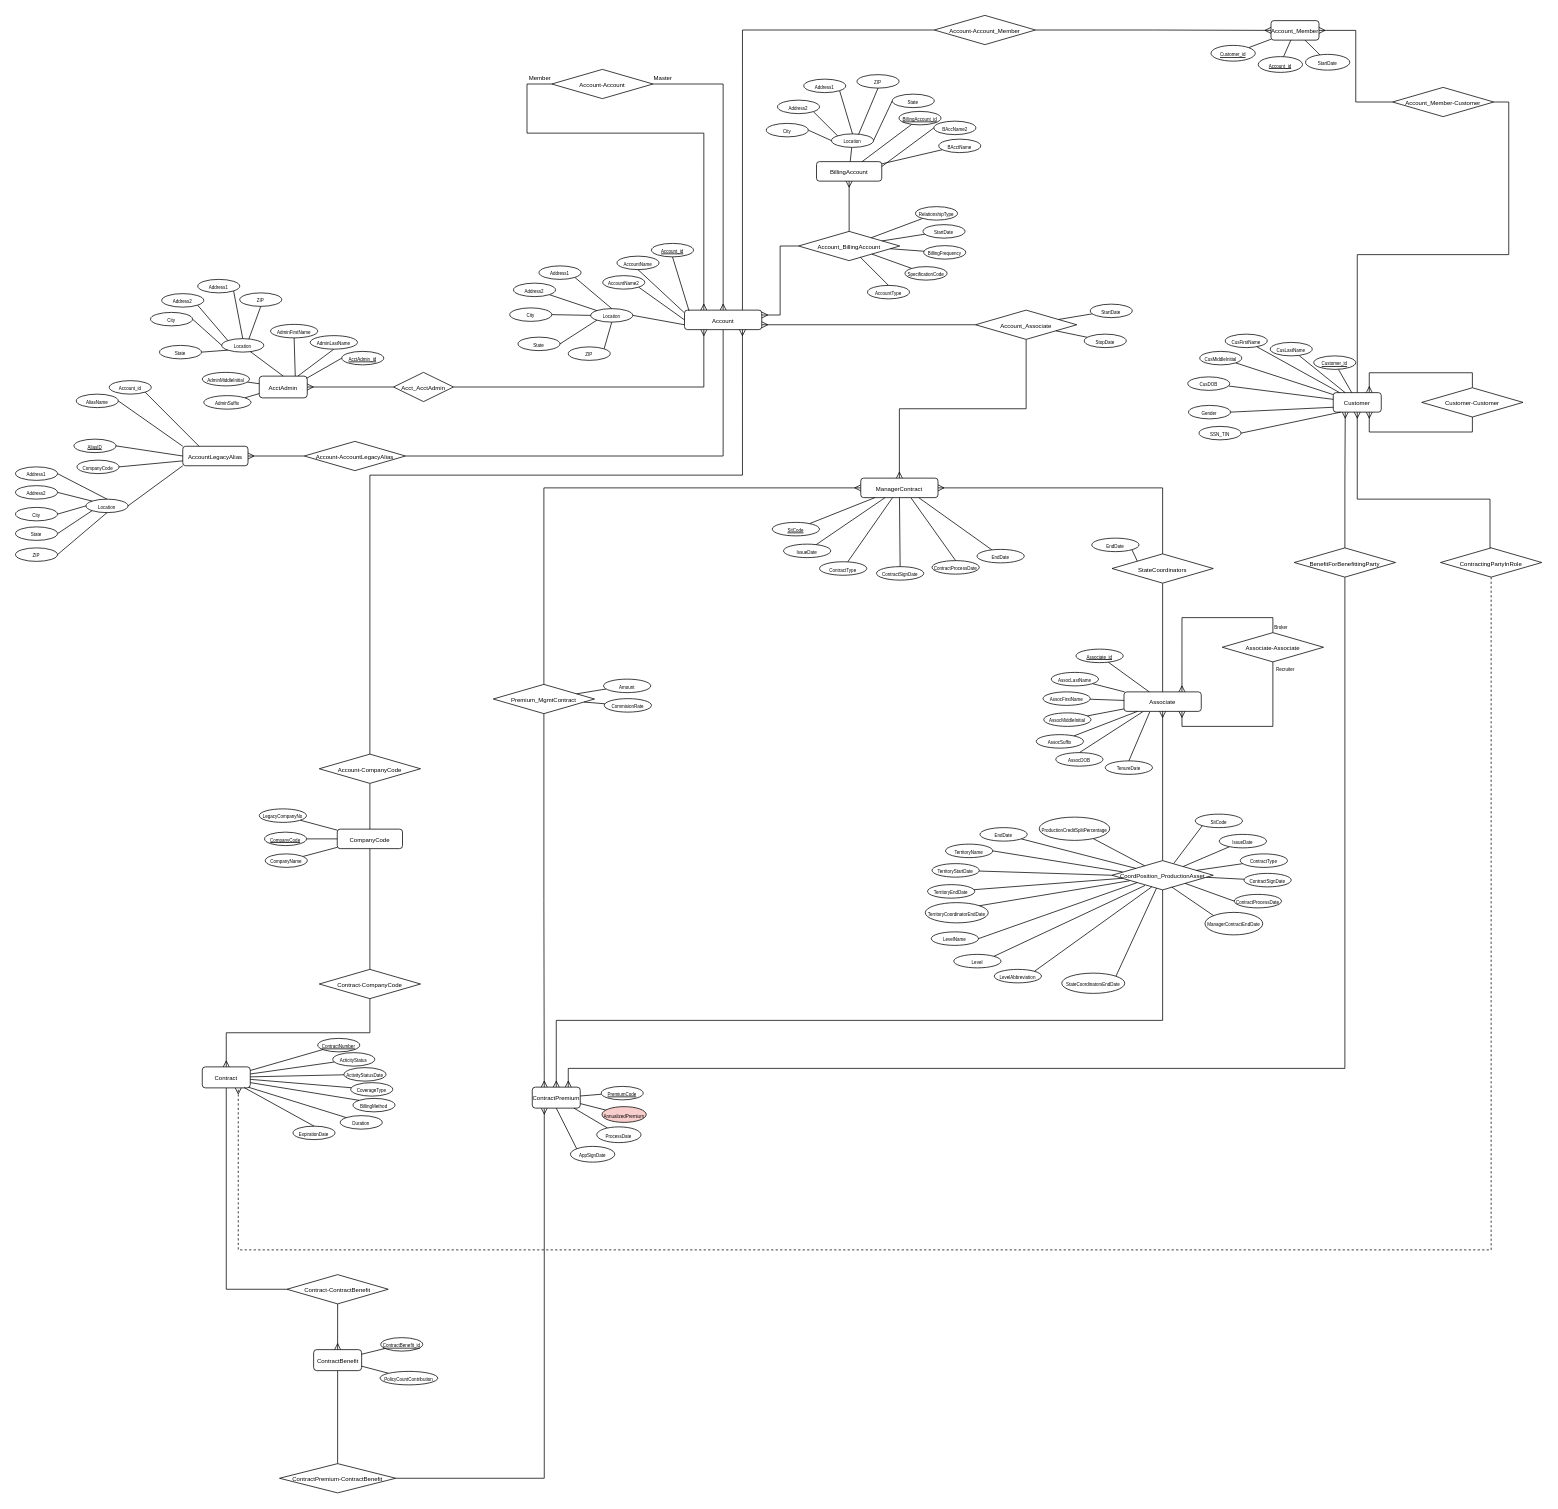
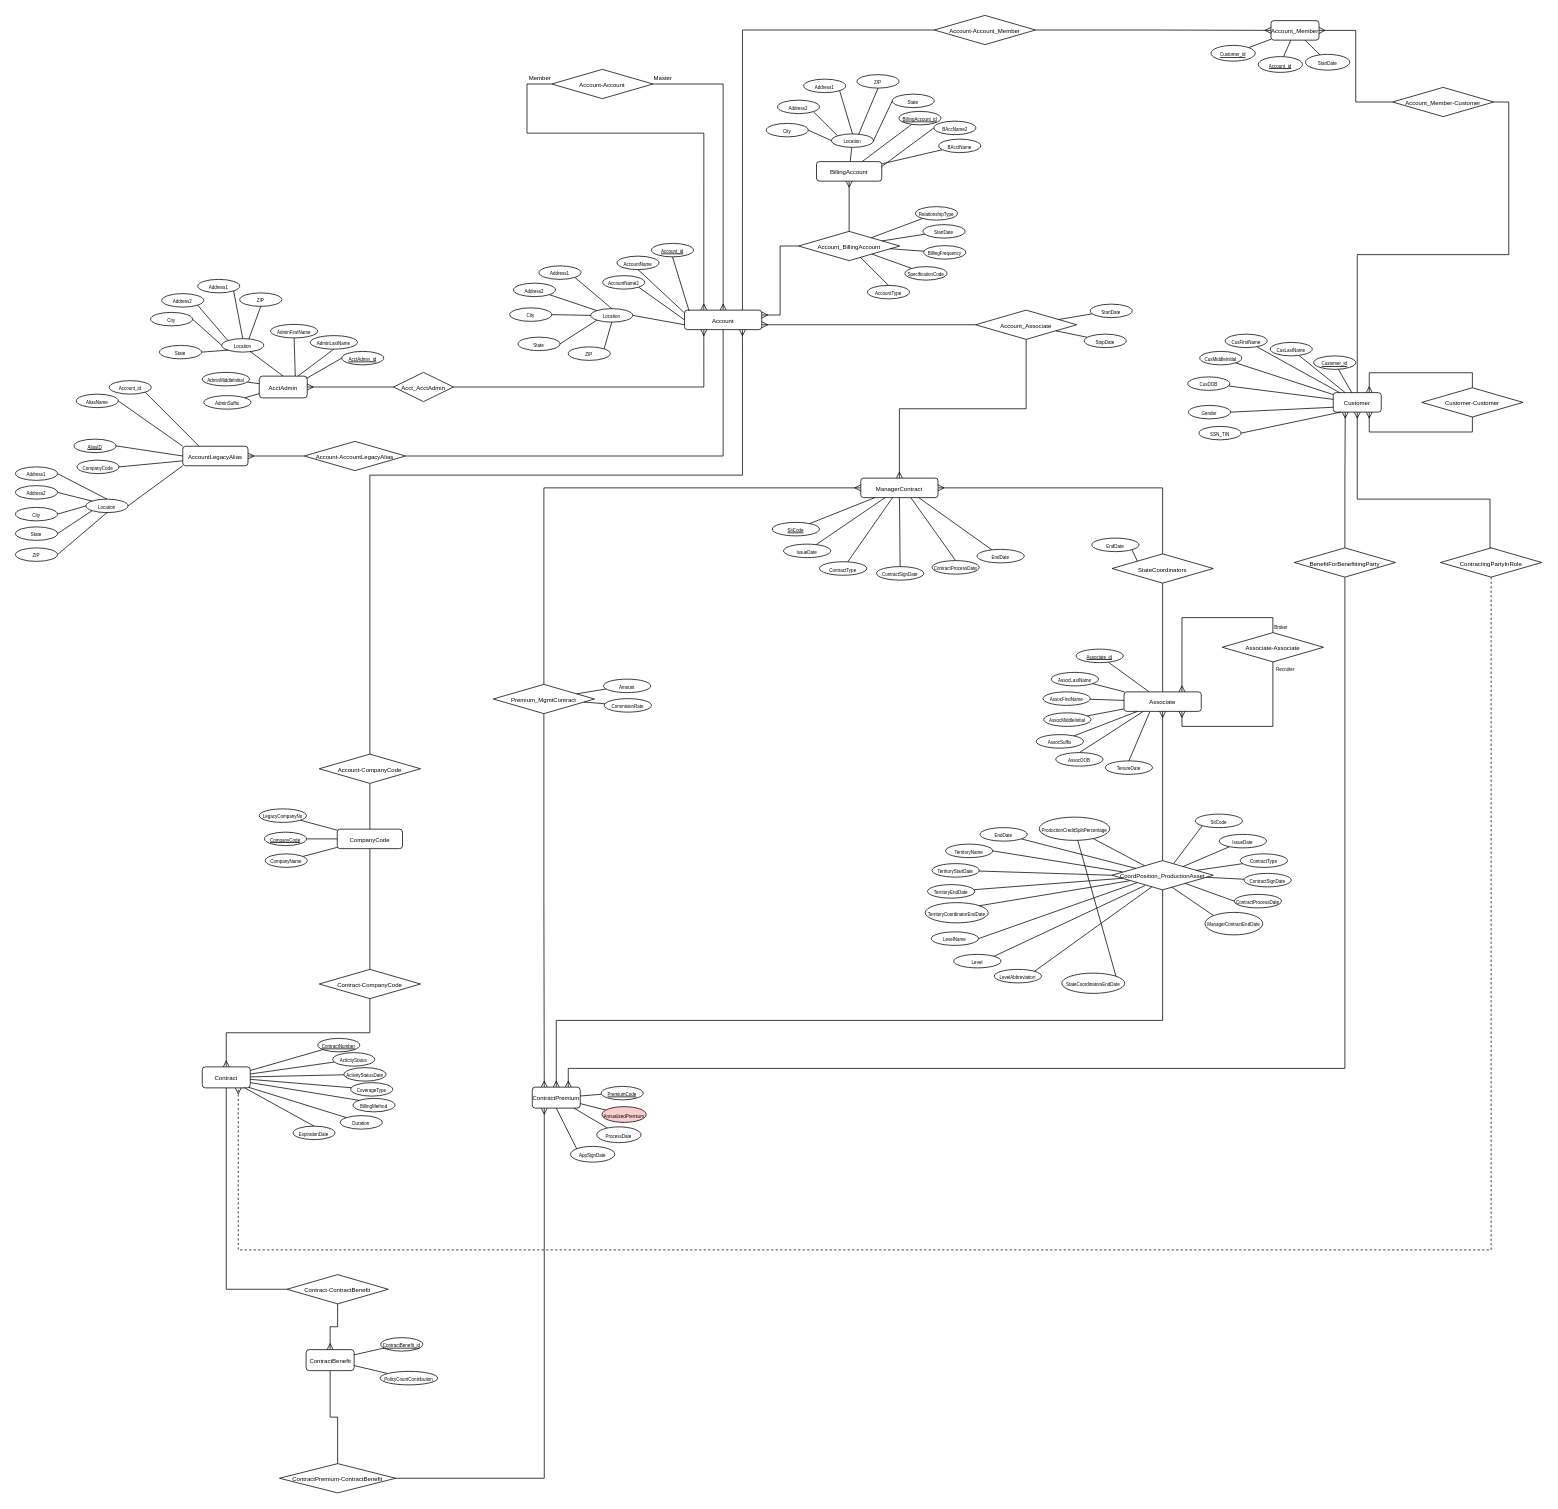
(1136, 933) -> (1097, 909)
(338, 1360) -> (330, 1360)
